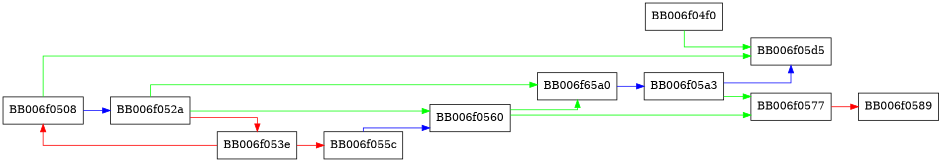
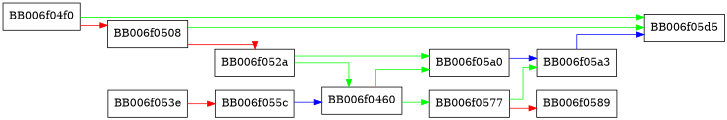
(577, 86) -> (469, 63)
(733, 97) -> (523, 87)
(93, 111) -> (222, 45)
(227, 118) -> none
(470, 118) -> (362, 101)
(123, 145) -> (90, 25)
